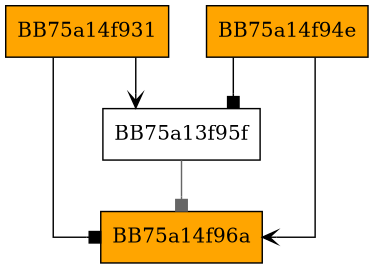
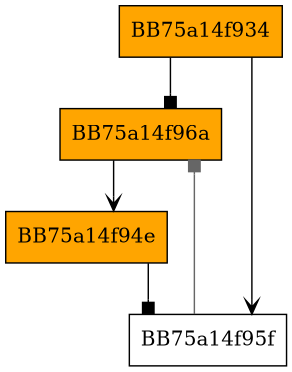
(87, 31) -> (201, 31)
(182, 134) -> (208, 340)
(315, 167) -> (114, 178)
